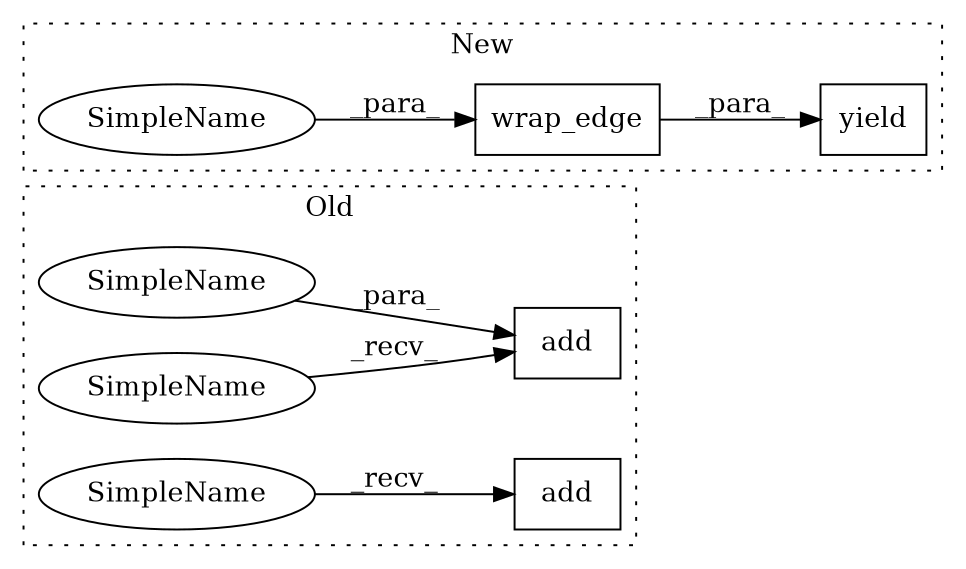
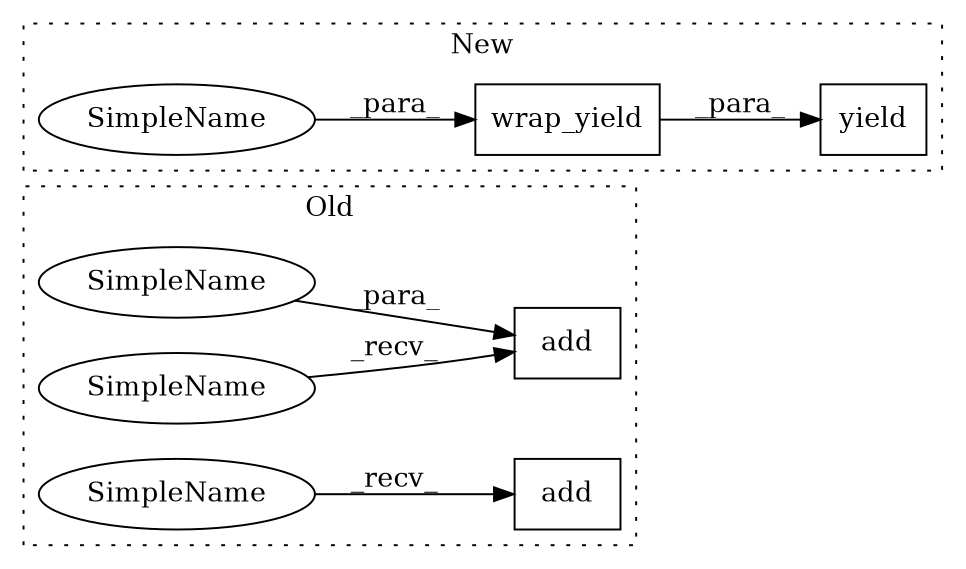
(568, 120) -> (568, 120)
